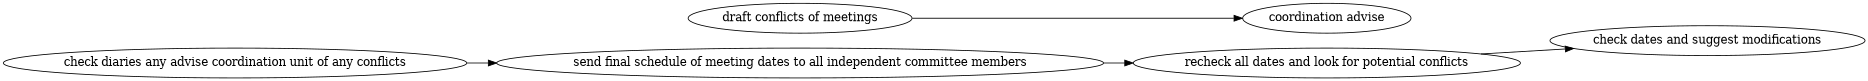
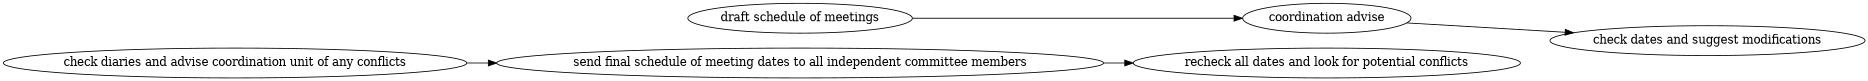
(800, 18) -> (800, 18)
(1523, 51) -> (1486, 28)
(235, 63) -> (235, 63)
